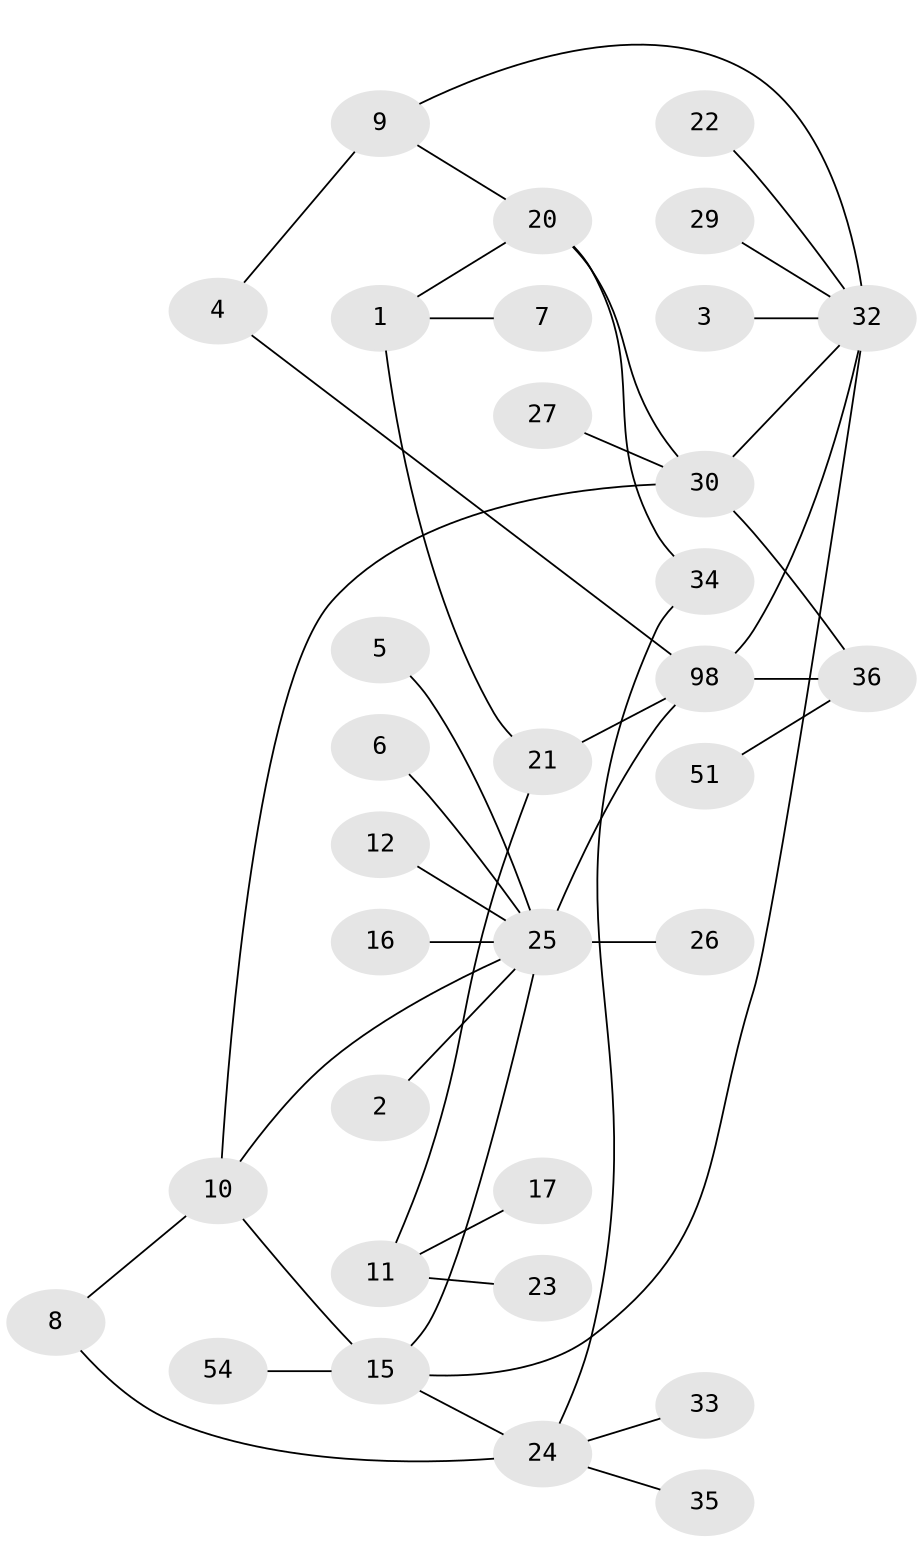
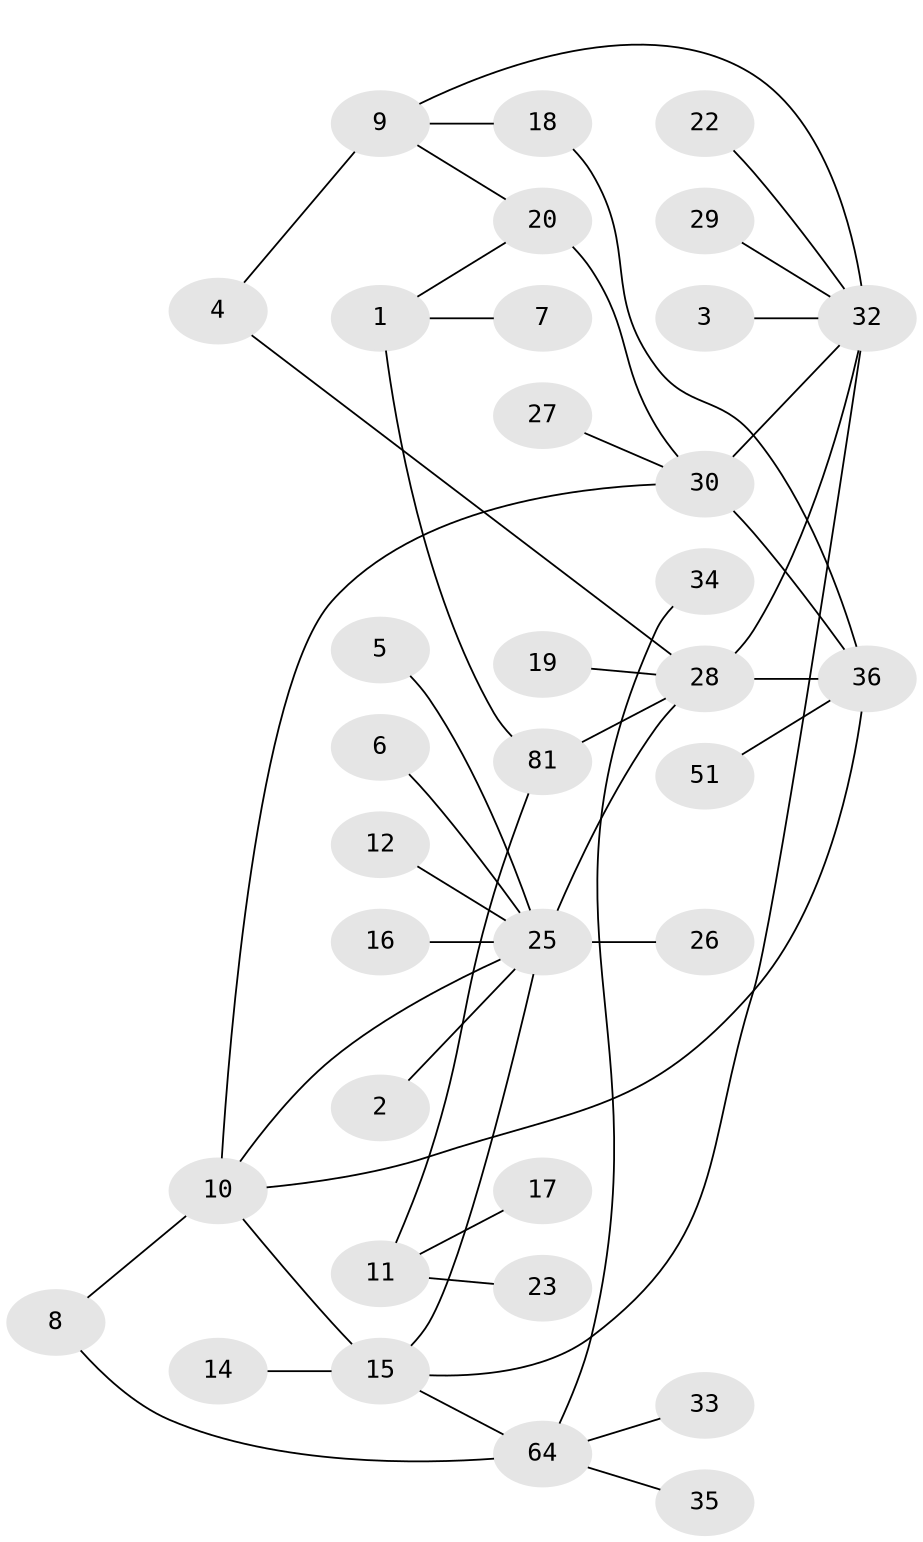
none -> (543, 124)
(624, 401) -> none
none -> (543, 664)
(705, 679) -> (705, 679)
(543, 762) -> (543, 762)
none -> (667, 1069)
(218, 1371) -> (218, 1371)
(543, 1454) -> (543, 1454)
